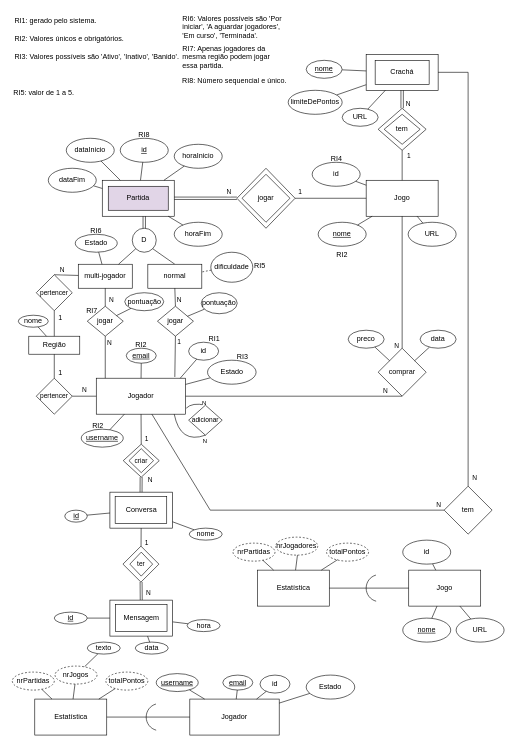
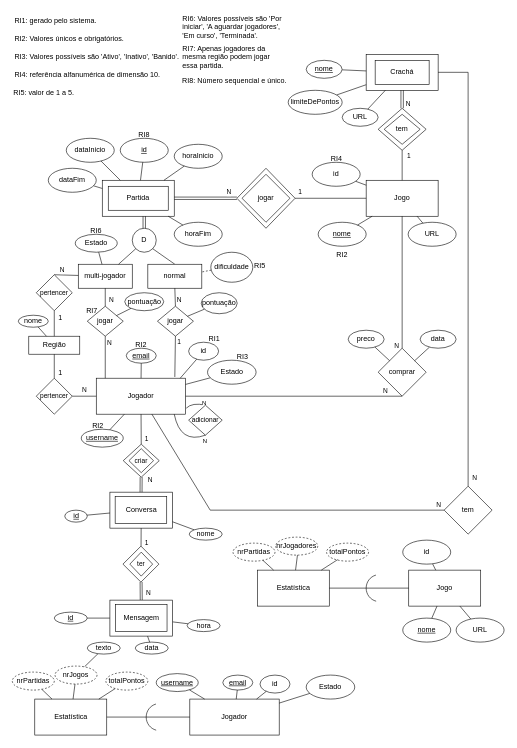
none -> (88, 75)
(138, 198) -> (138, 198)
